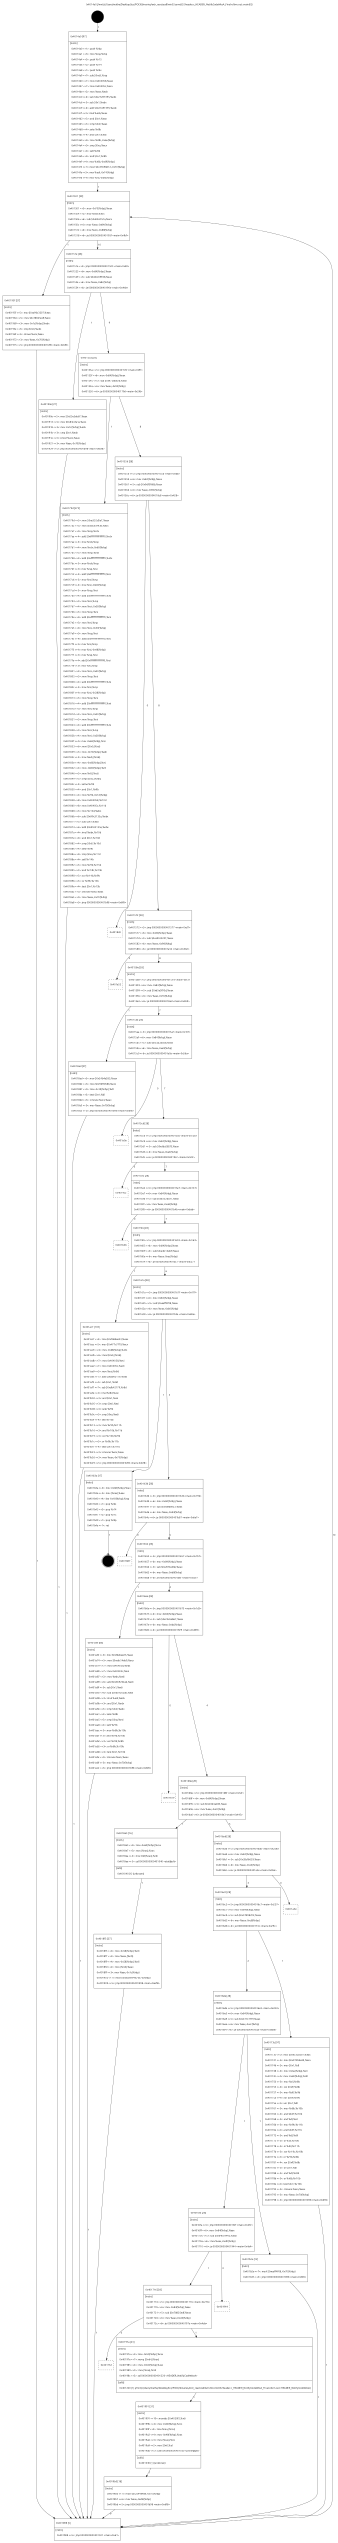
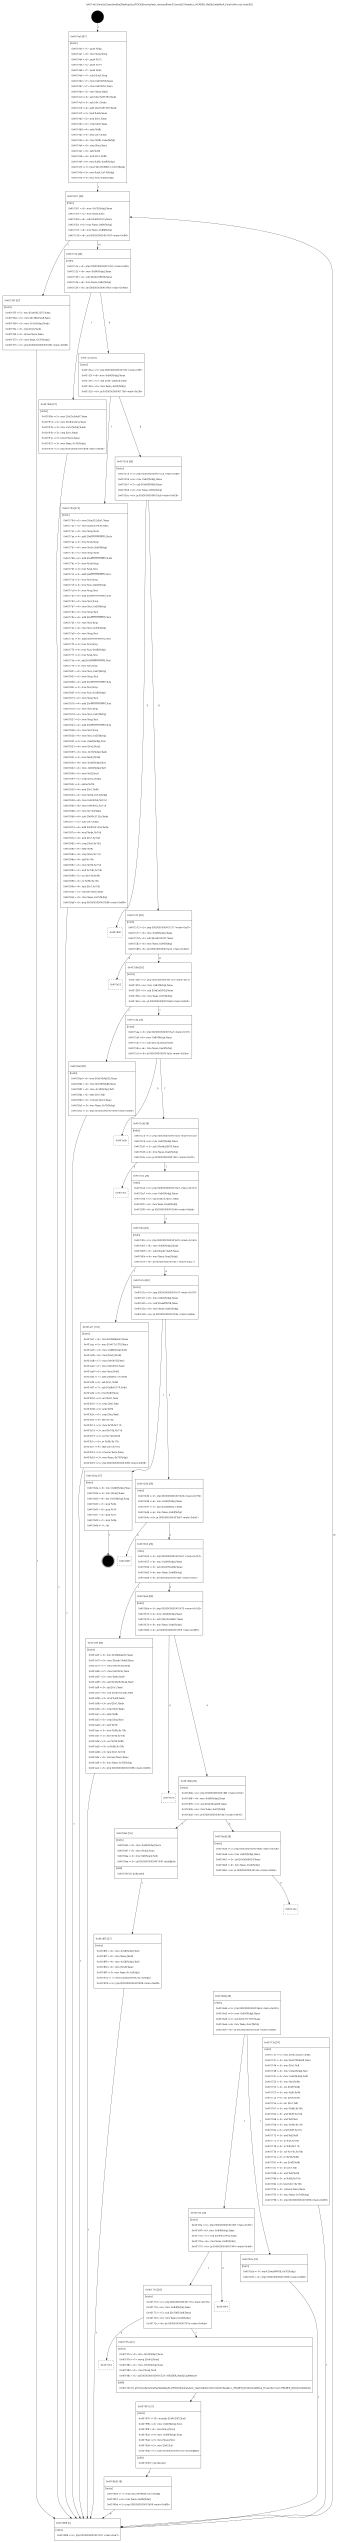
(121, 1245) -> none
(247, 1909) -> none
